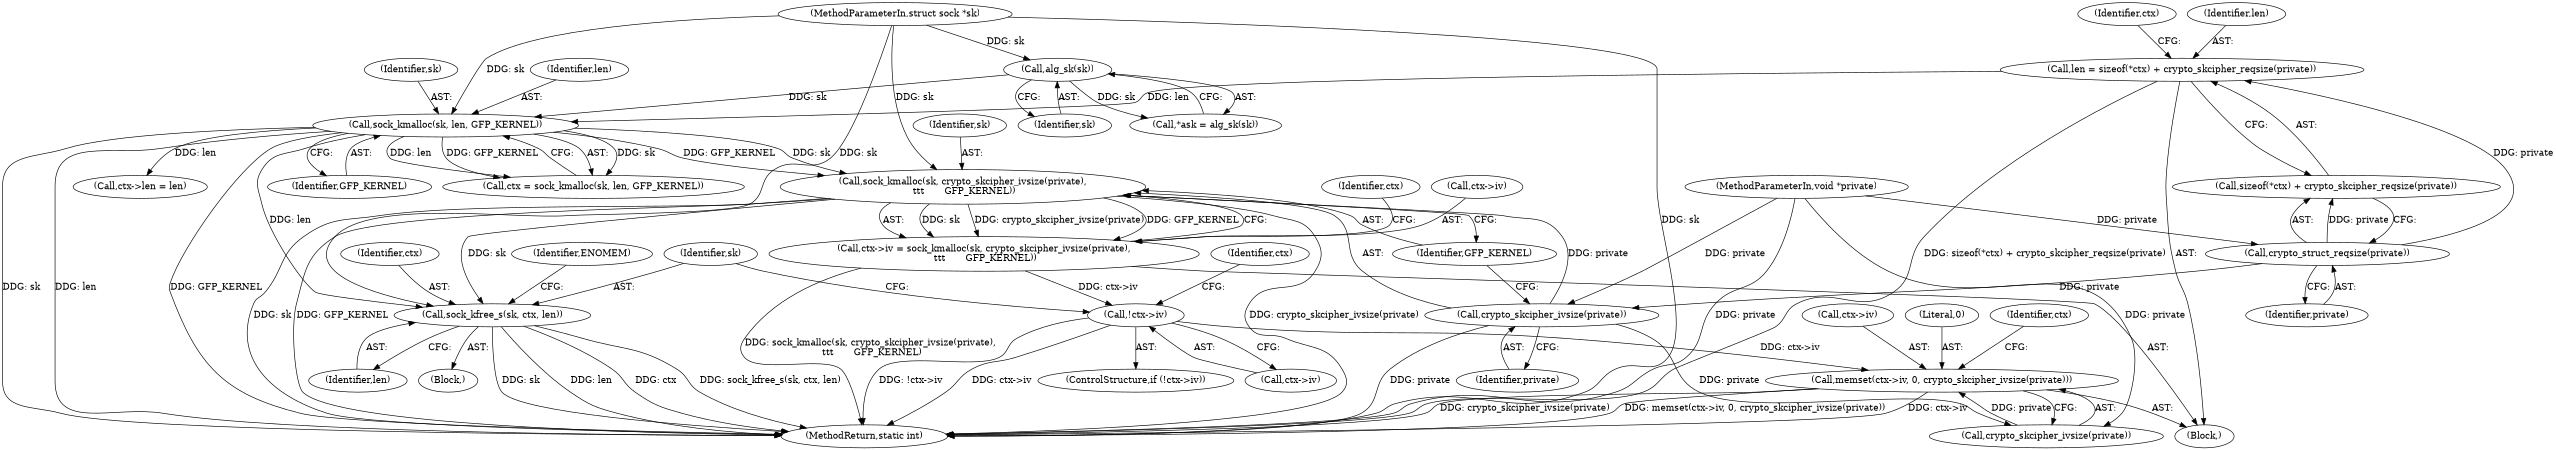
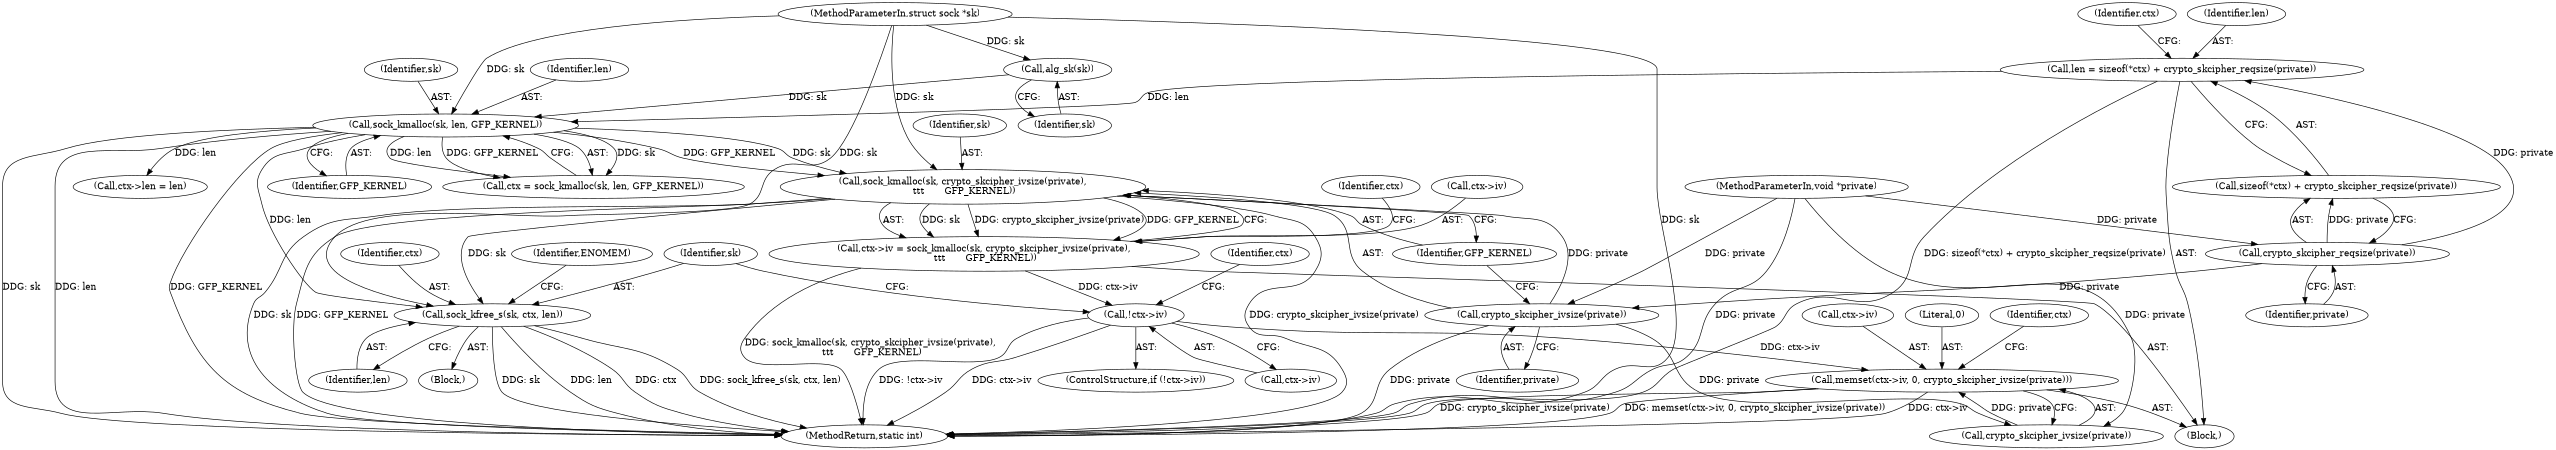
(1206, 125) -> none
(2327, 254) -> (2327, 254)
